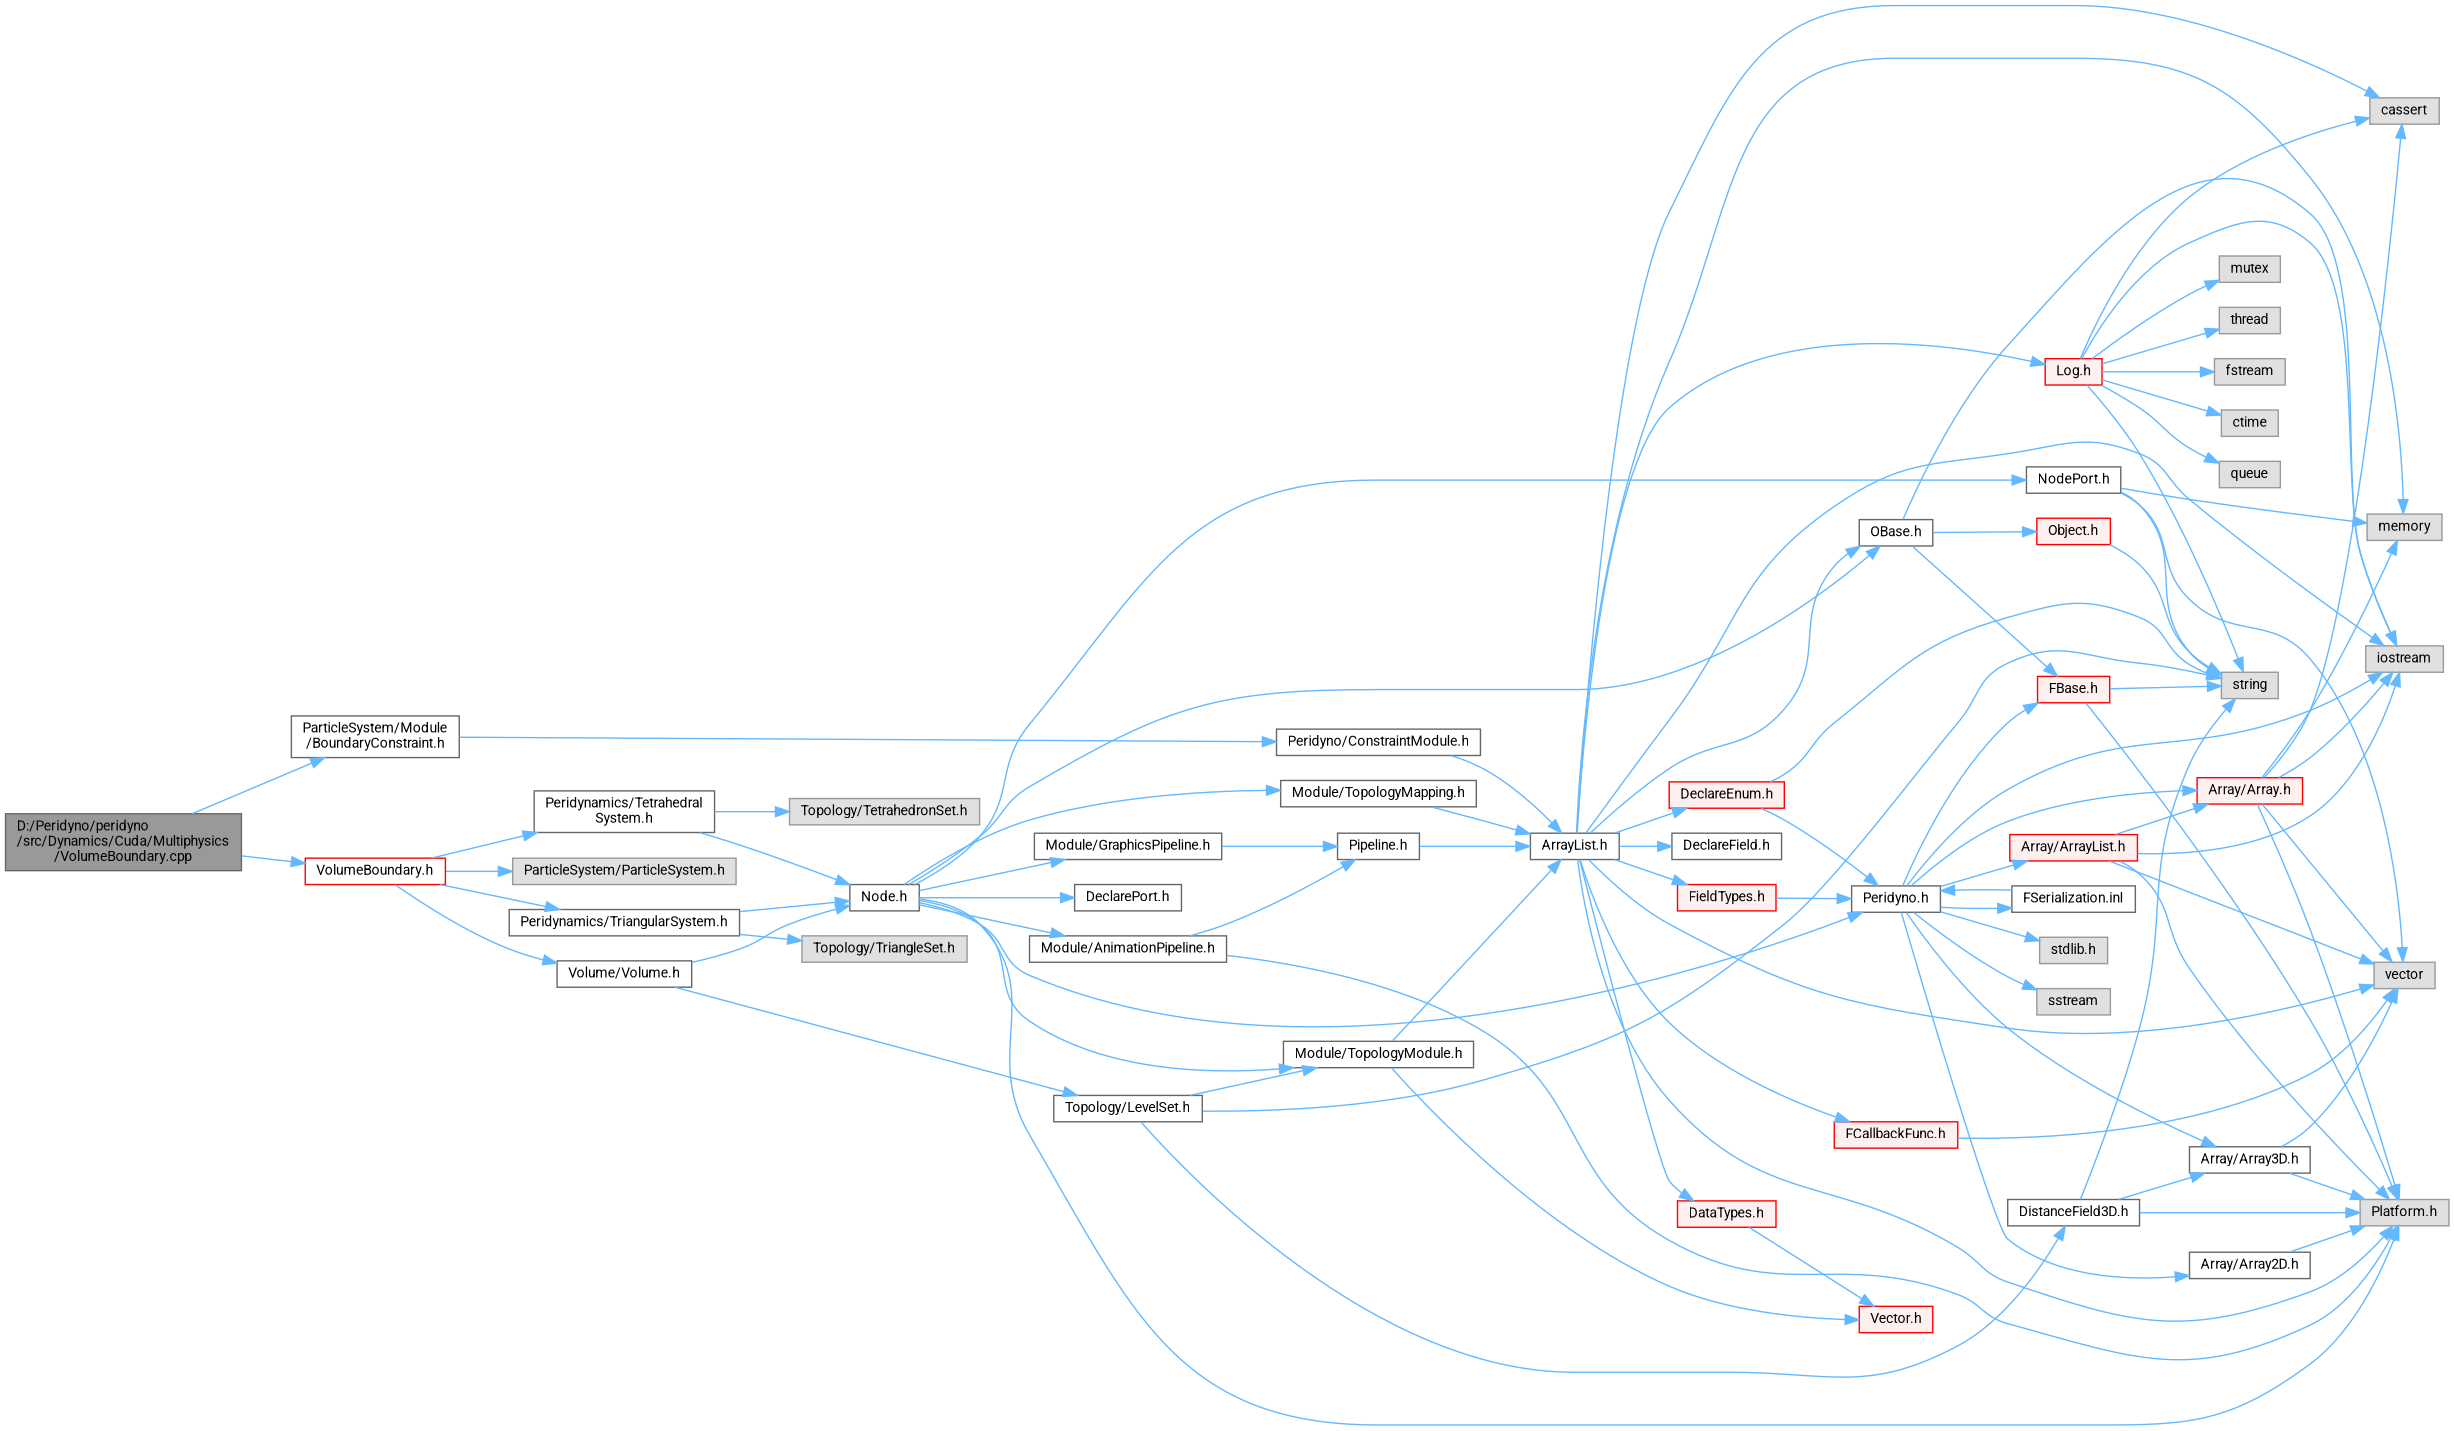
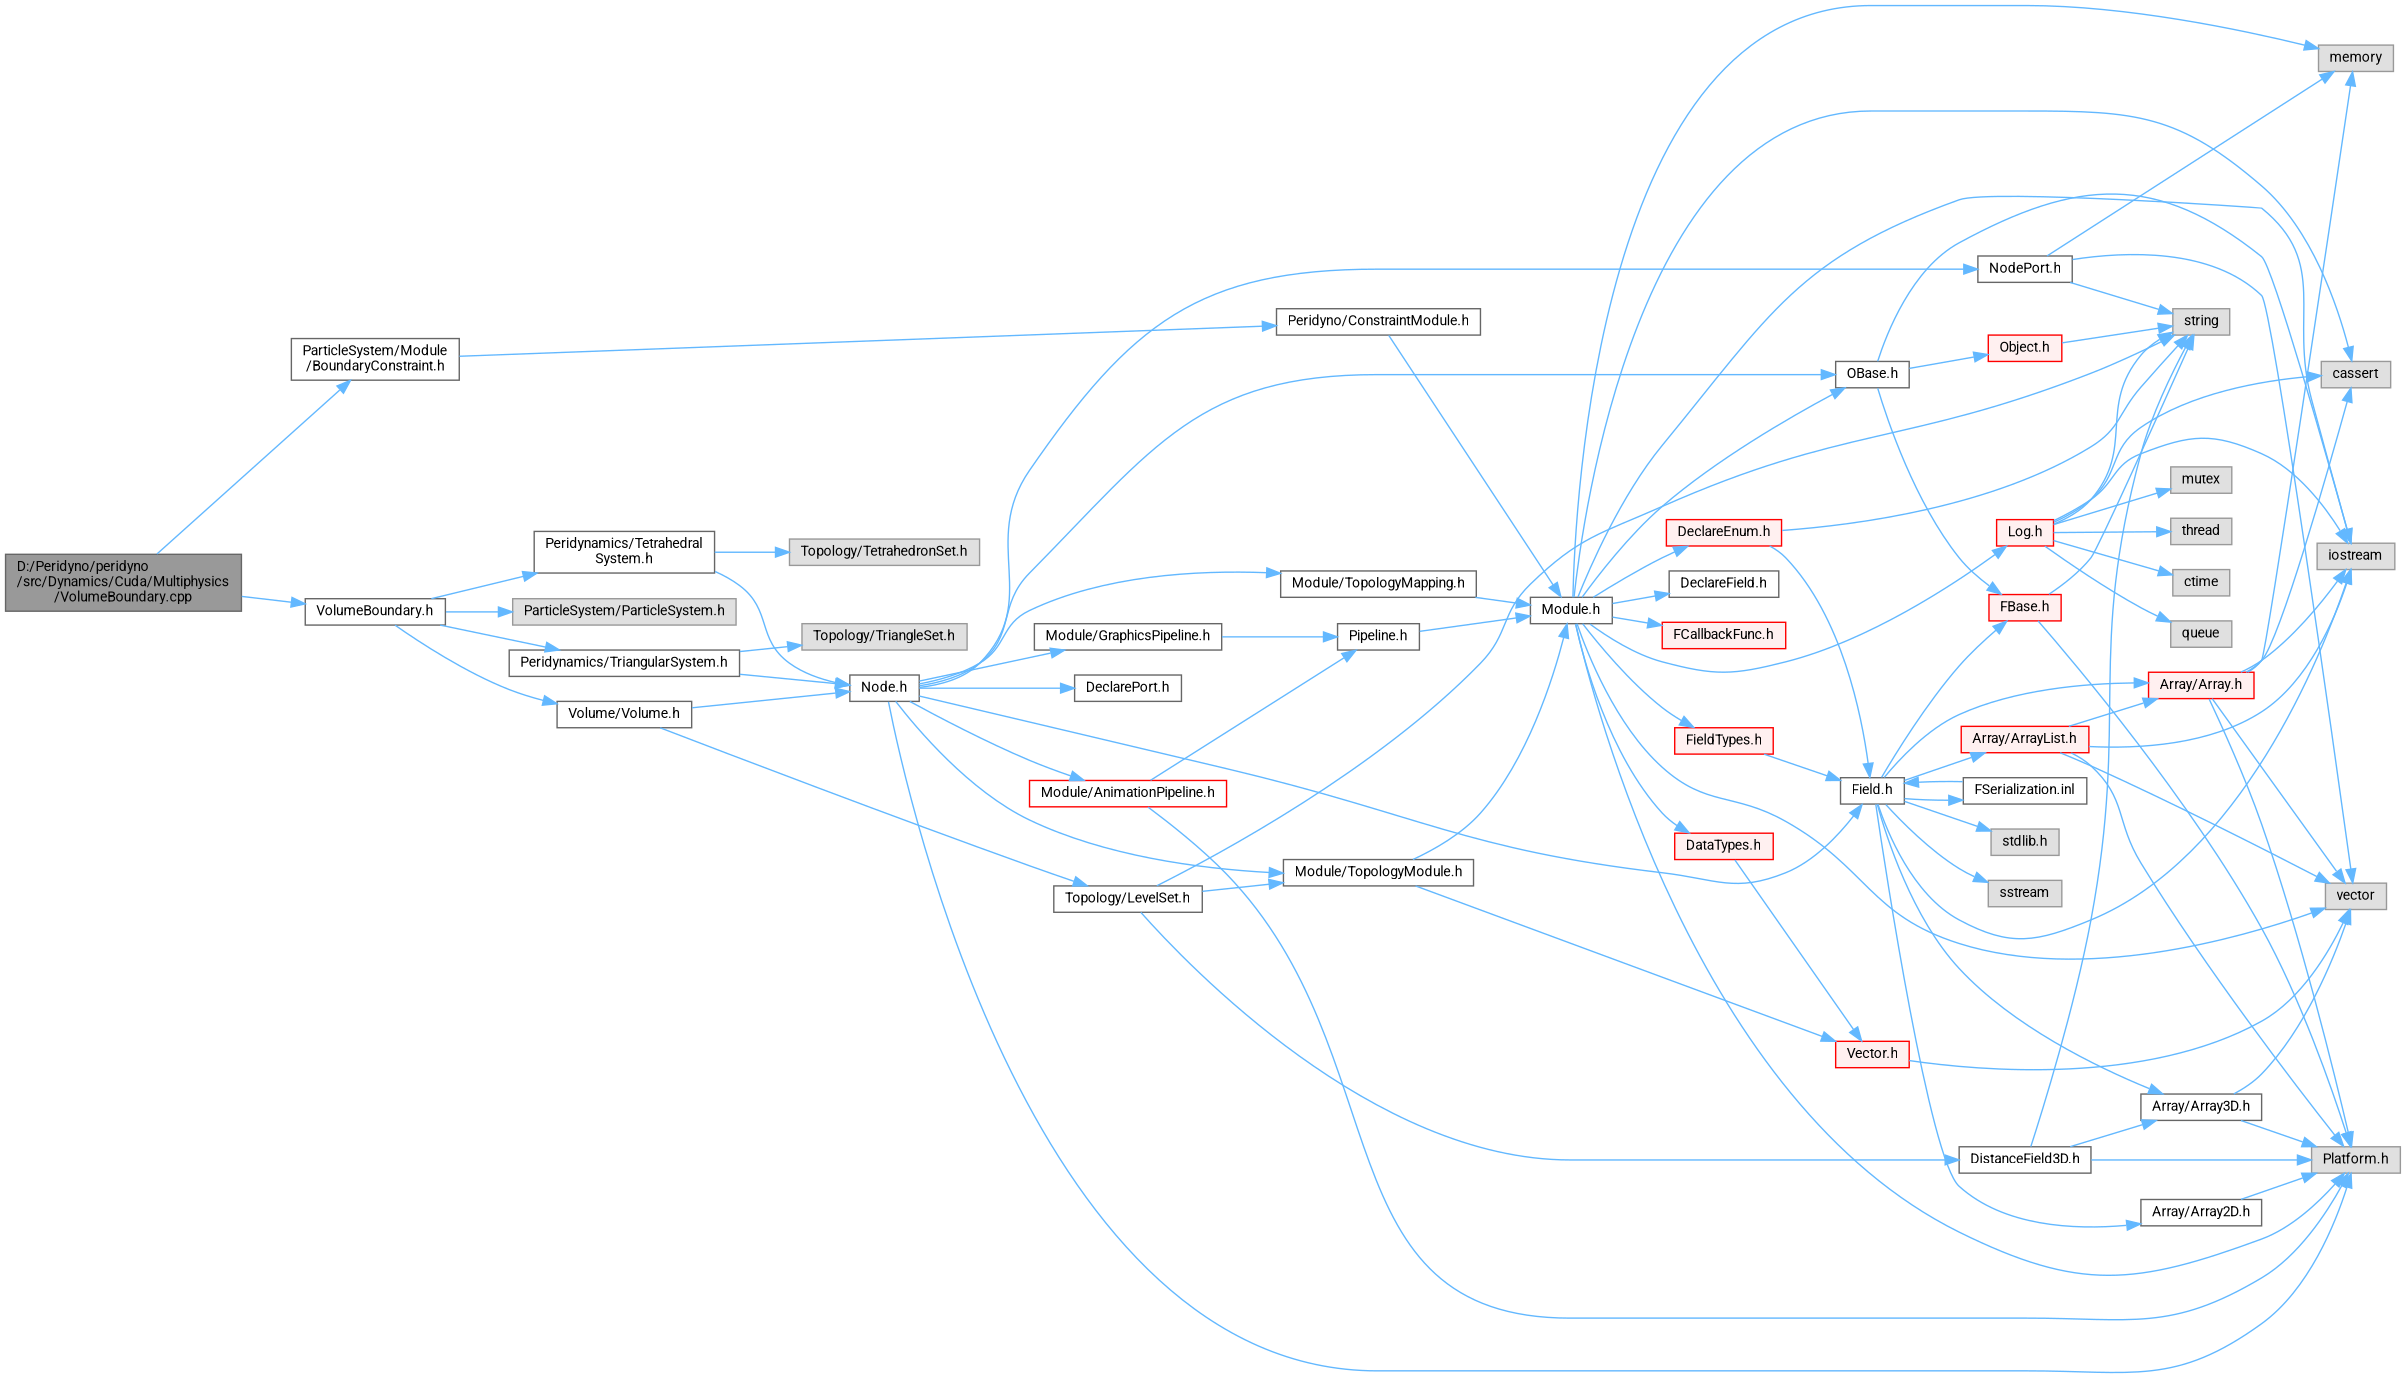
(2250, 372) -> none
(1575, 846) -> (1571, 611)
(375, 871) -> (375, 612)
(1896, 899) -> (1872, 791)
(1128, 949) -> (1128, 794)
(2191, 1116) -> (2153, 1059)
